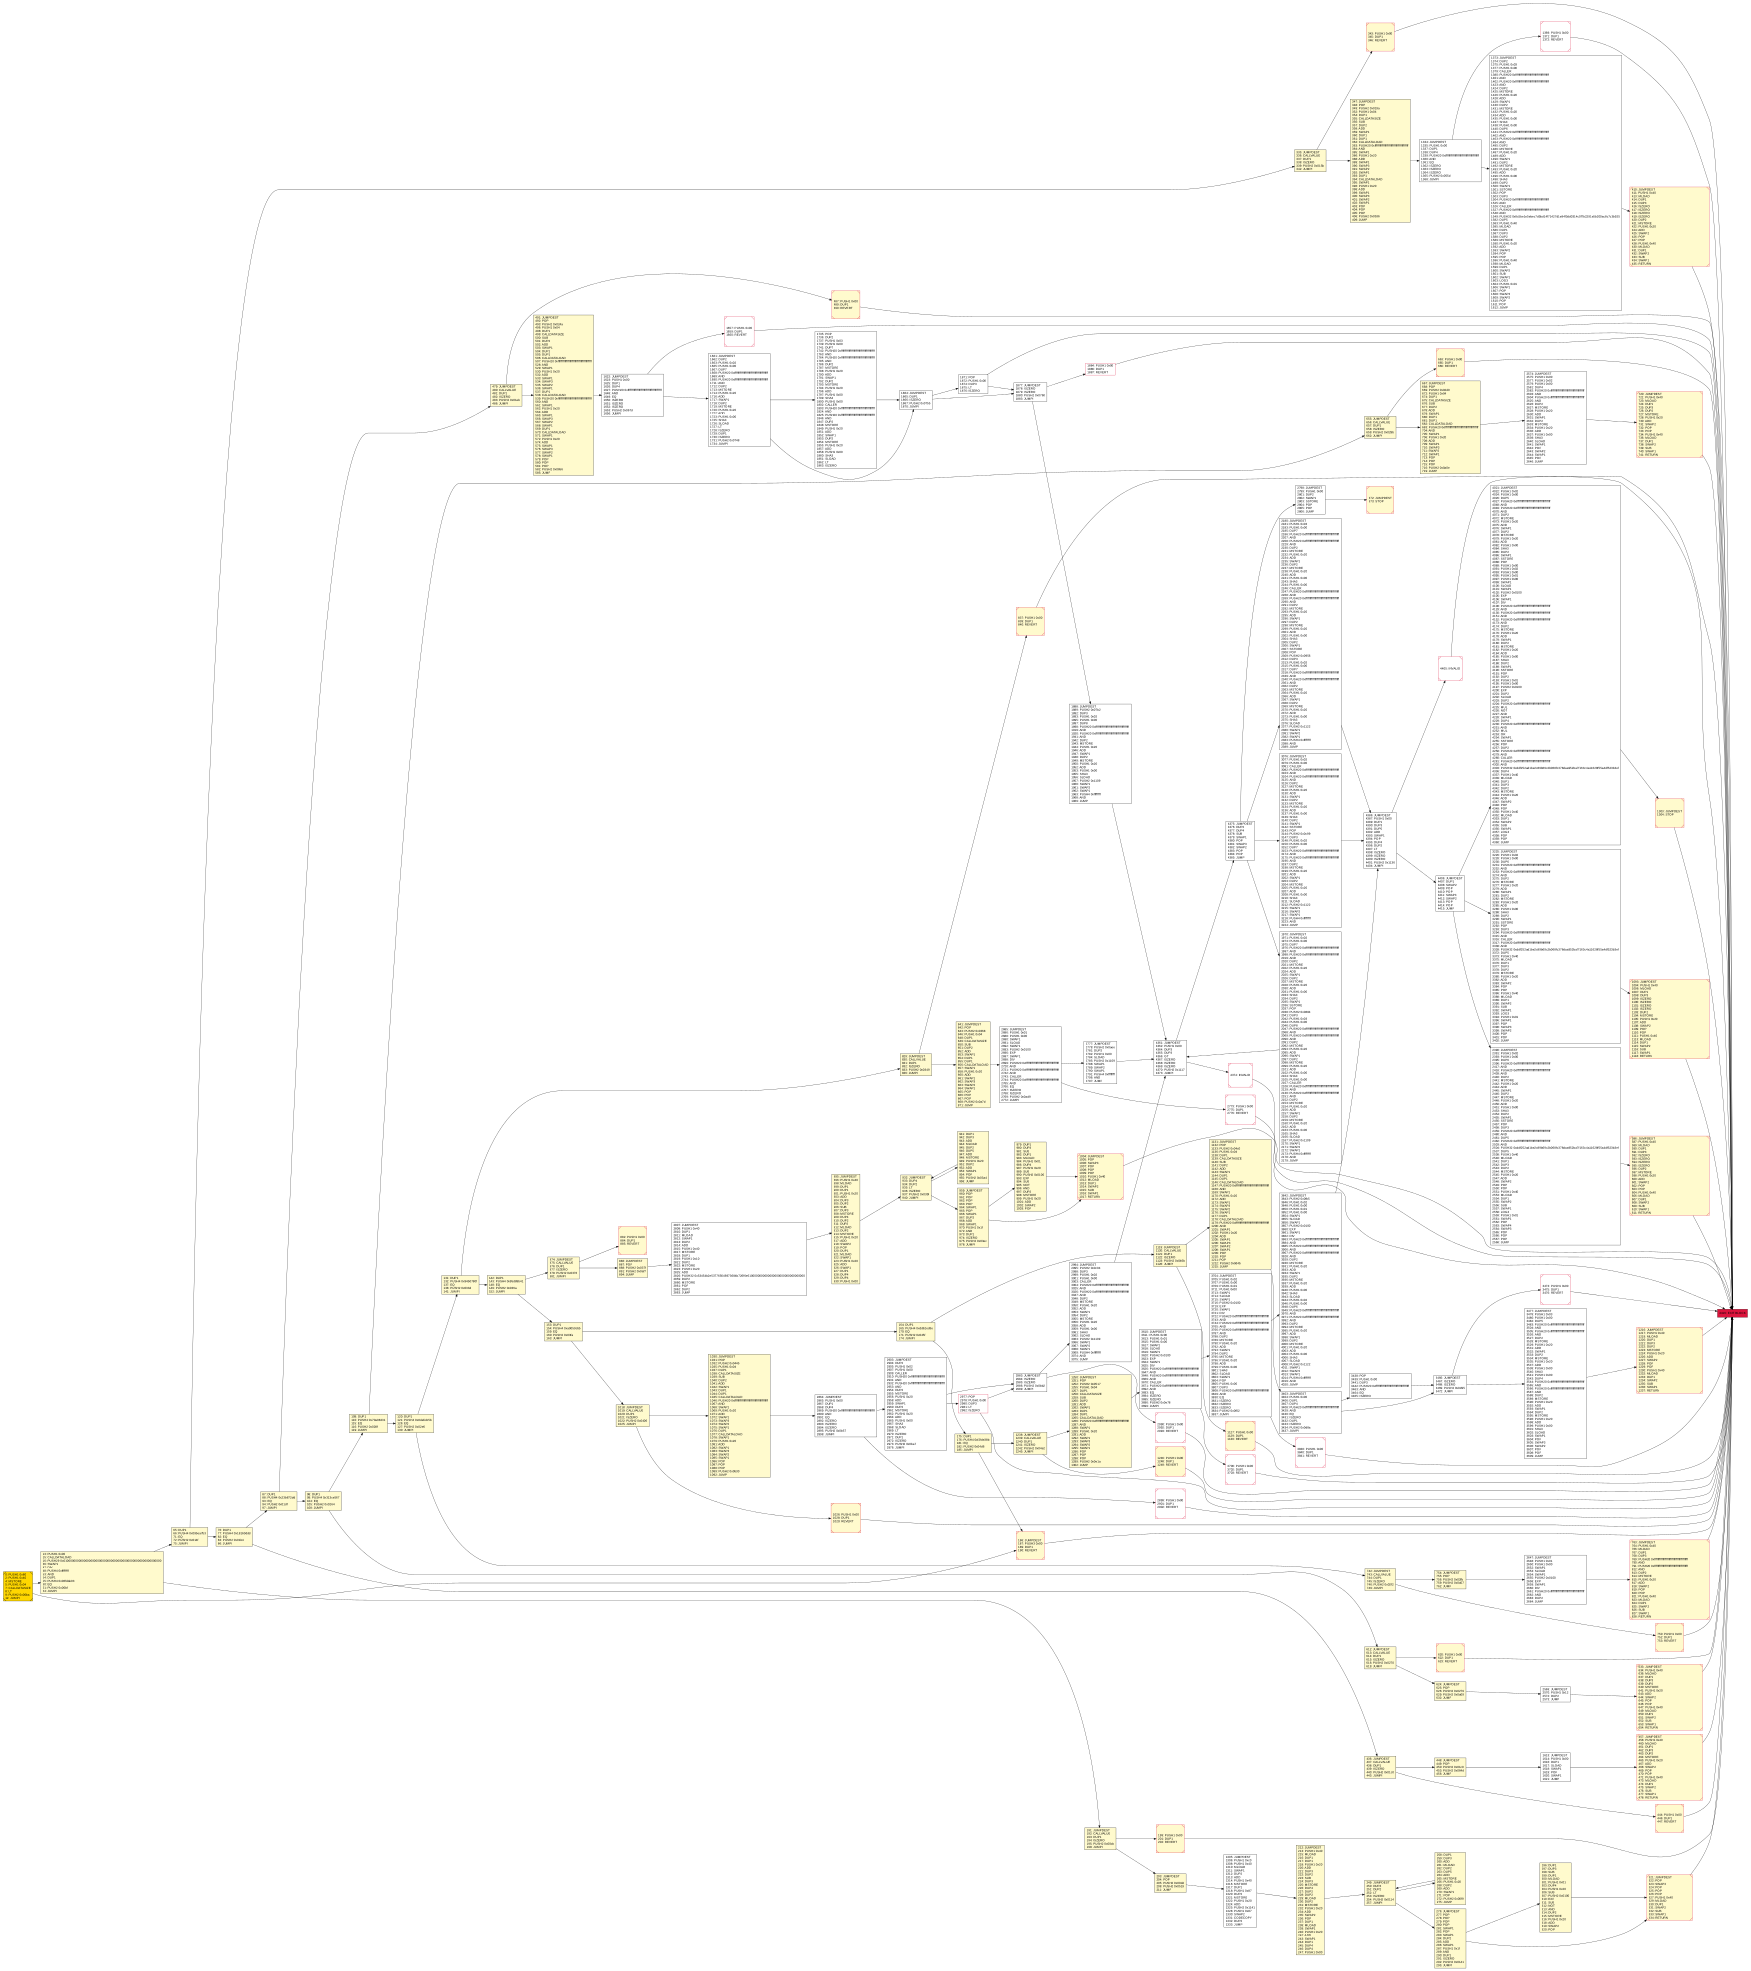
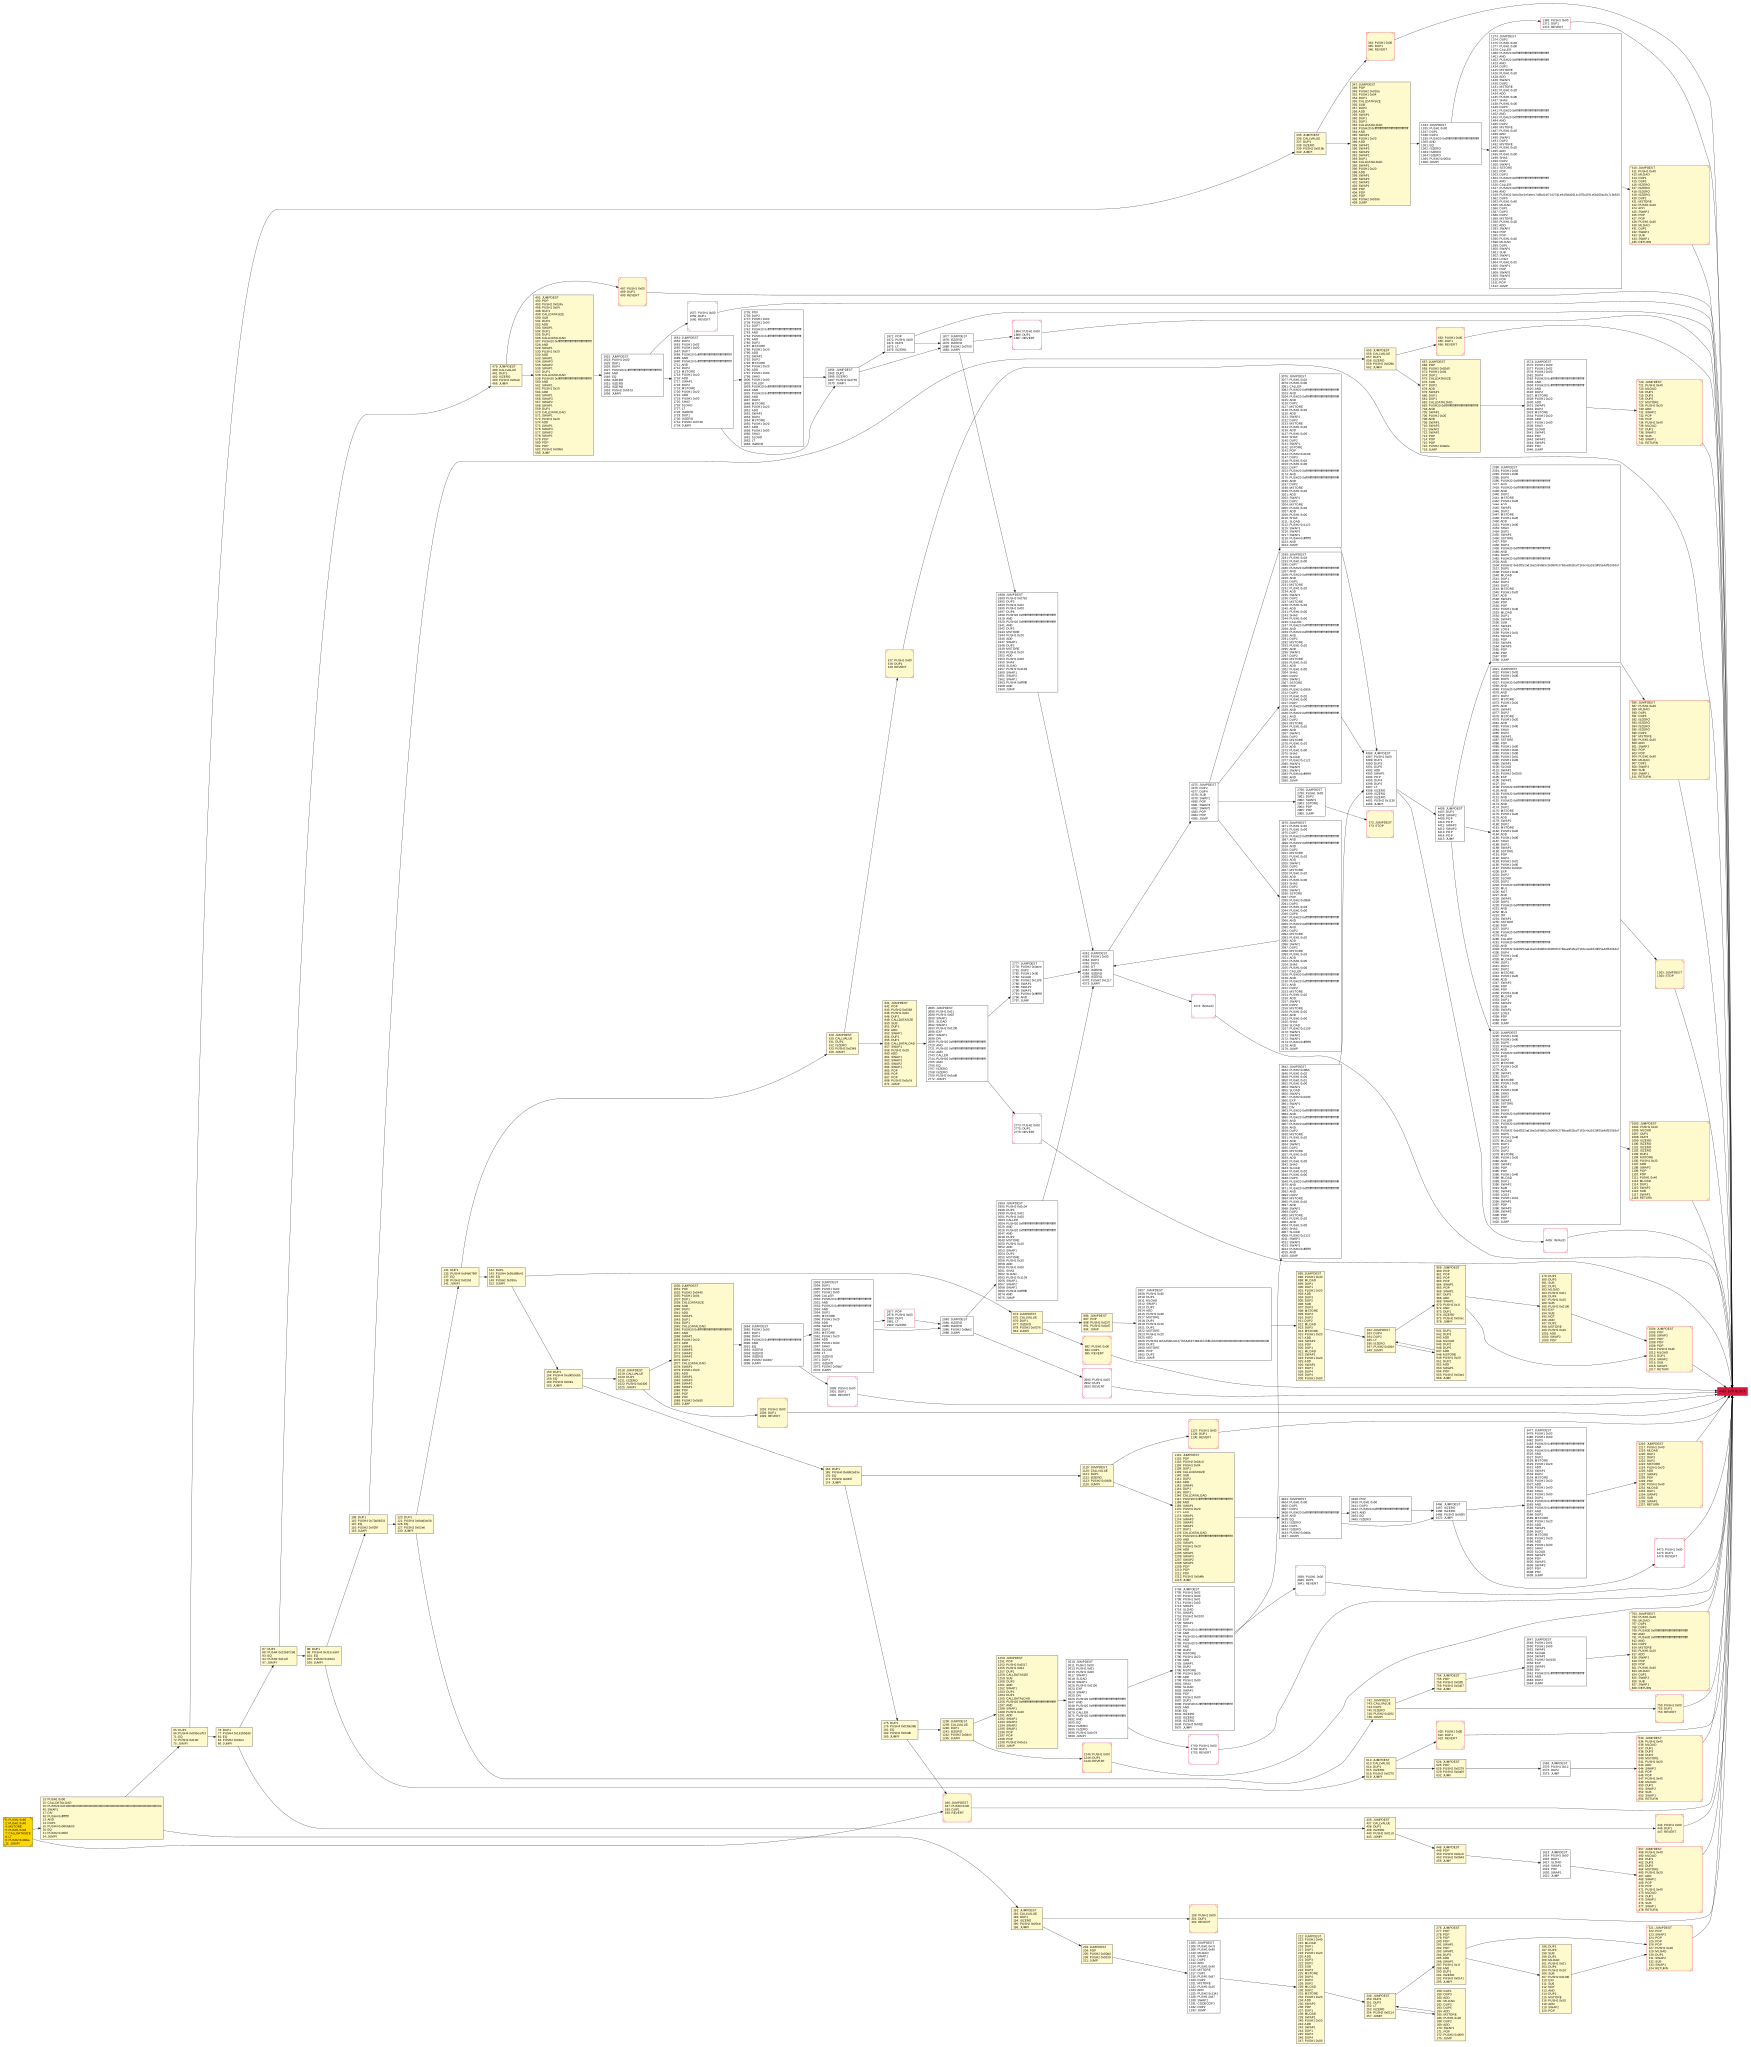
(1556, 36) -> (1556, 24)
(1100, 369) -> (1027, 335)
(1414, 1508) -> (1411, 1387)
